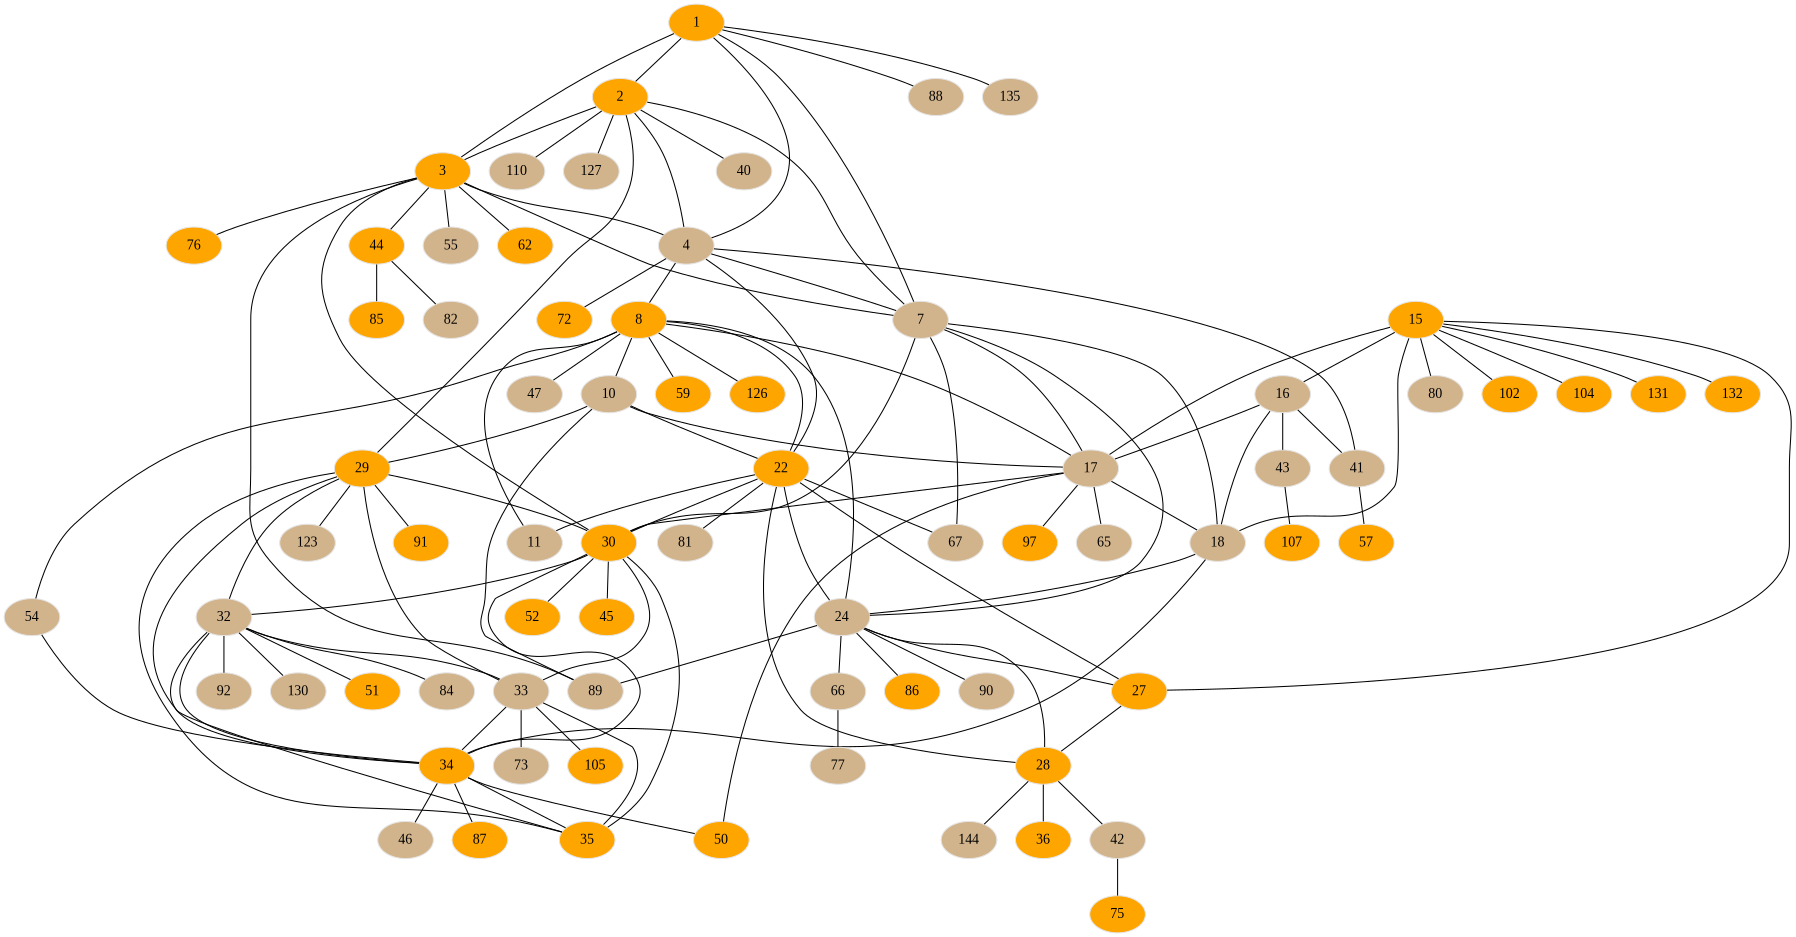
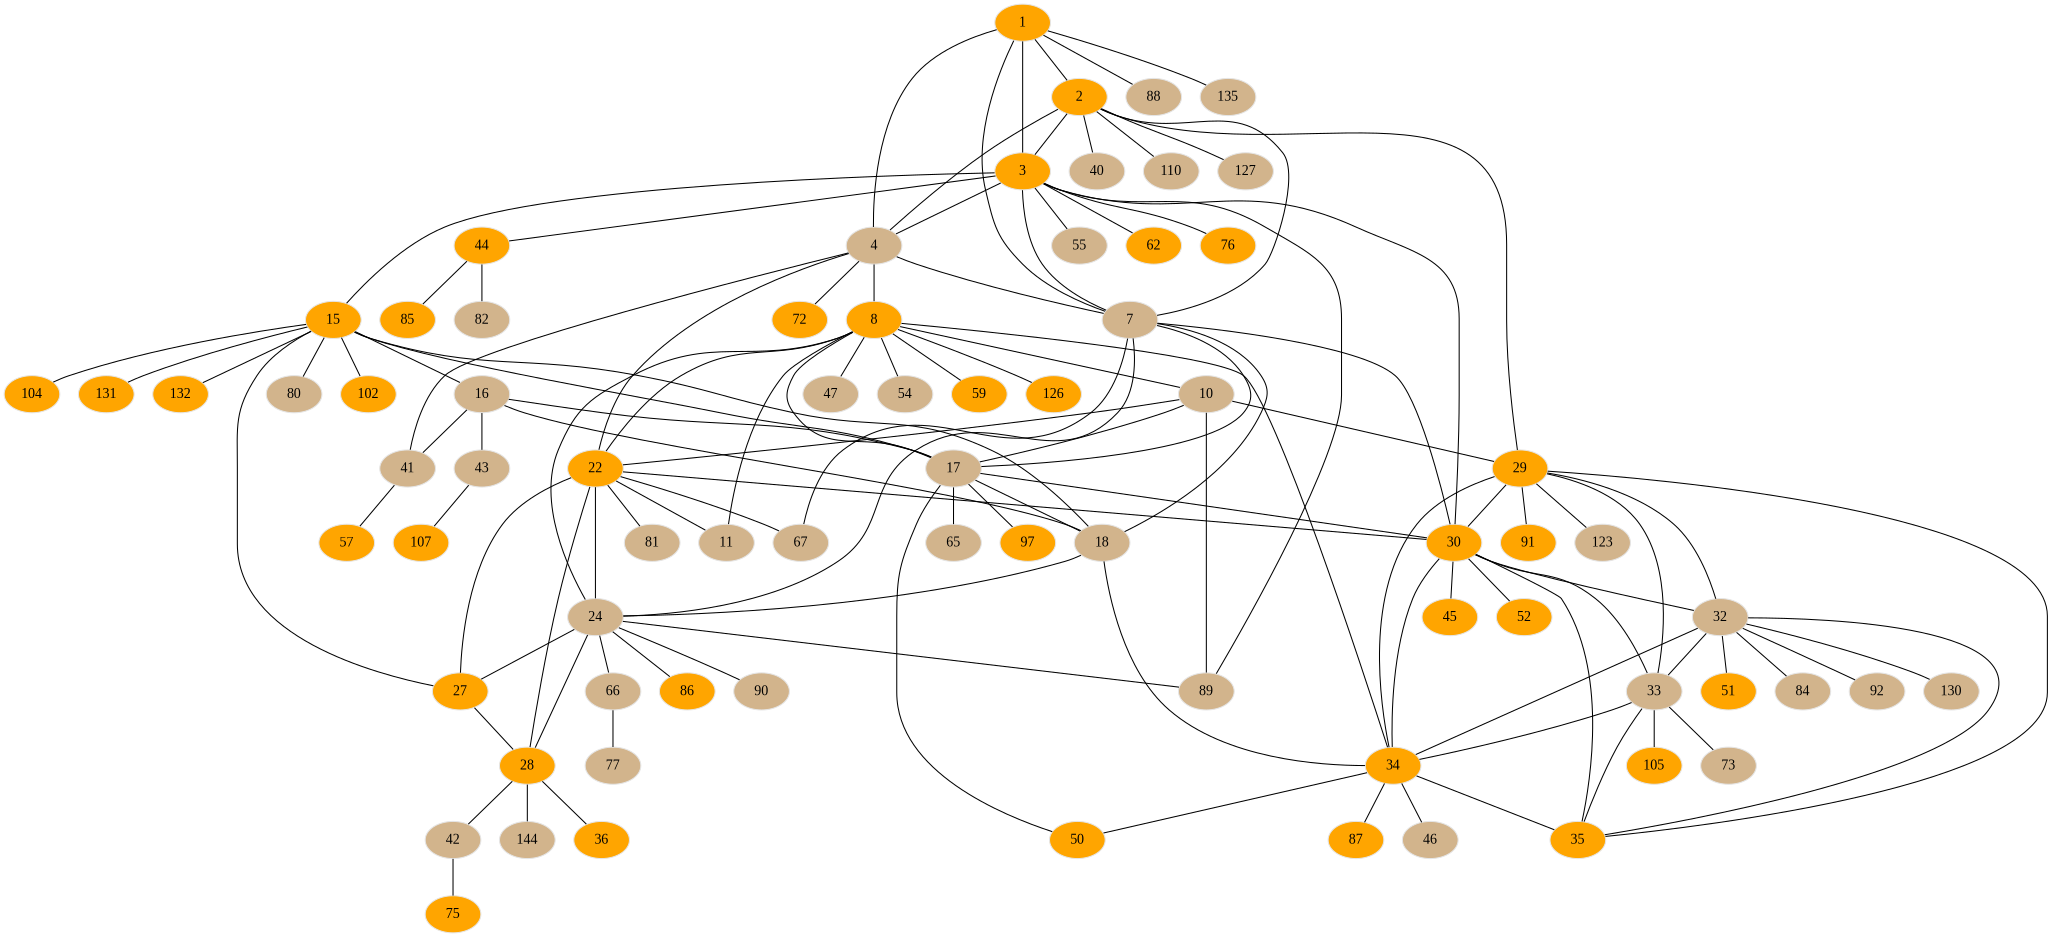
none -> (655, 190)
(202, 735) -> (1258, 397)
